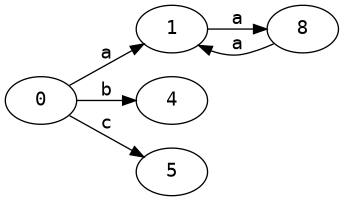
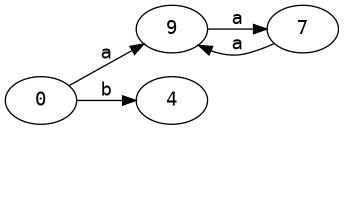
(172, 29) -> (172, 29)
(303, 29) -> (303, 29)
(172, 172) -> none
